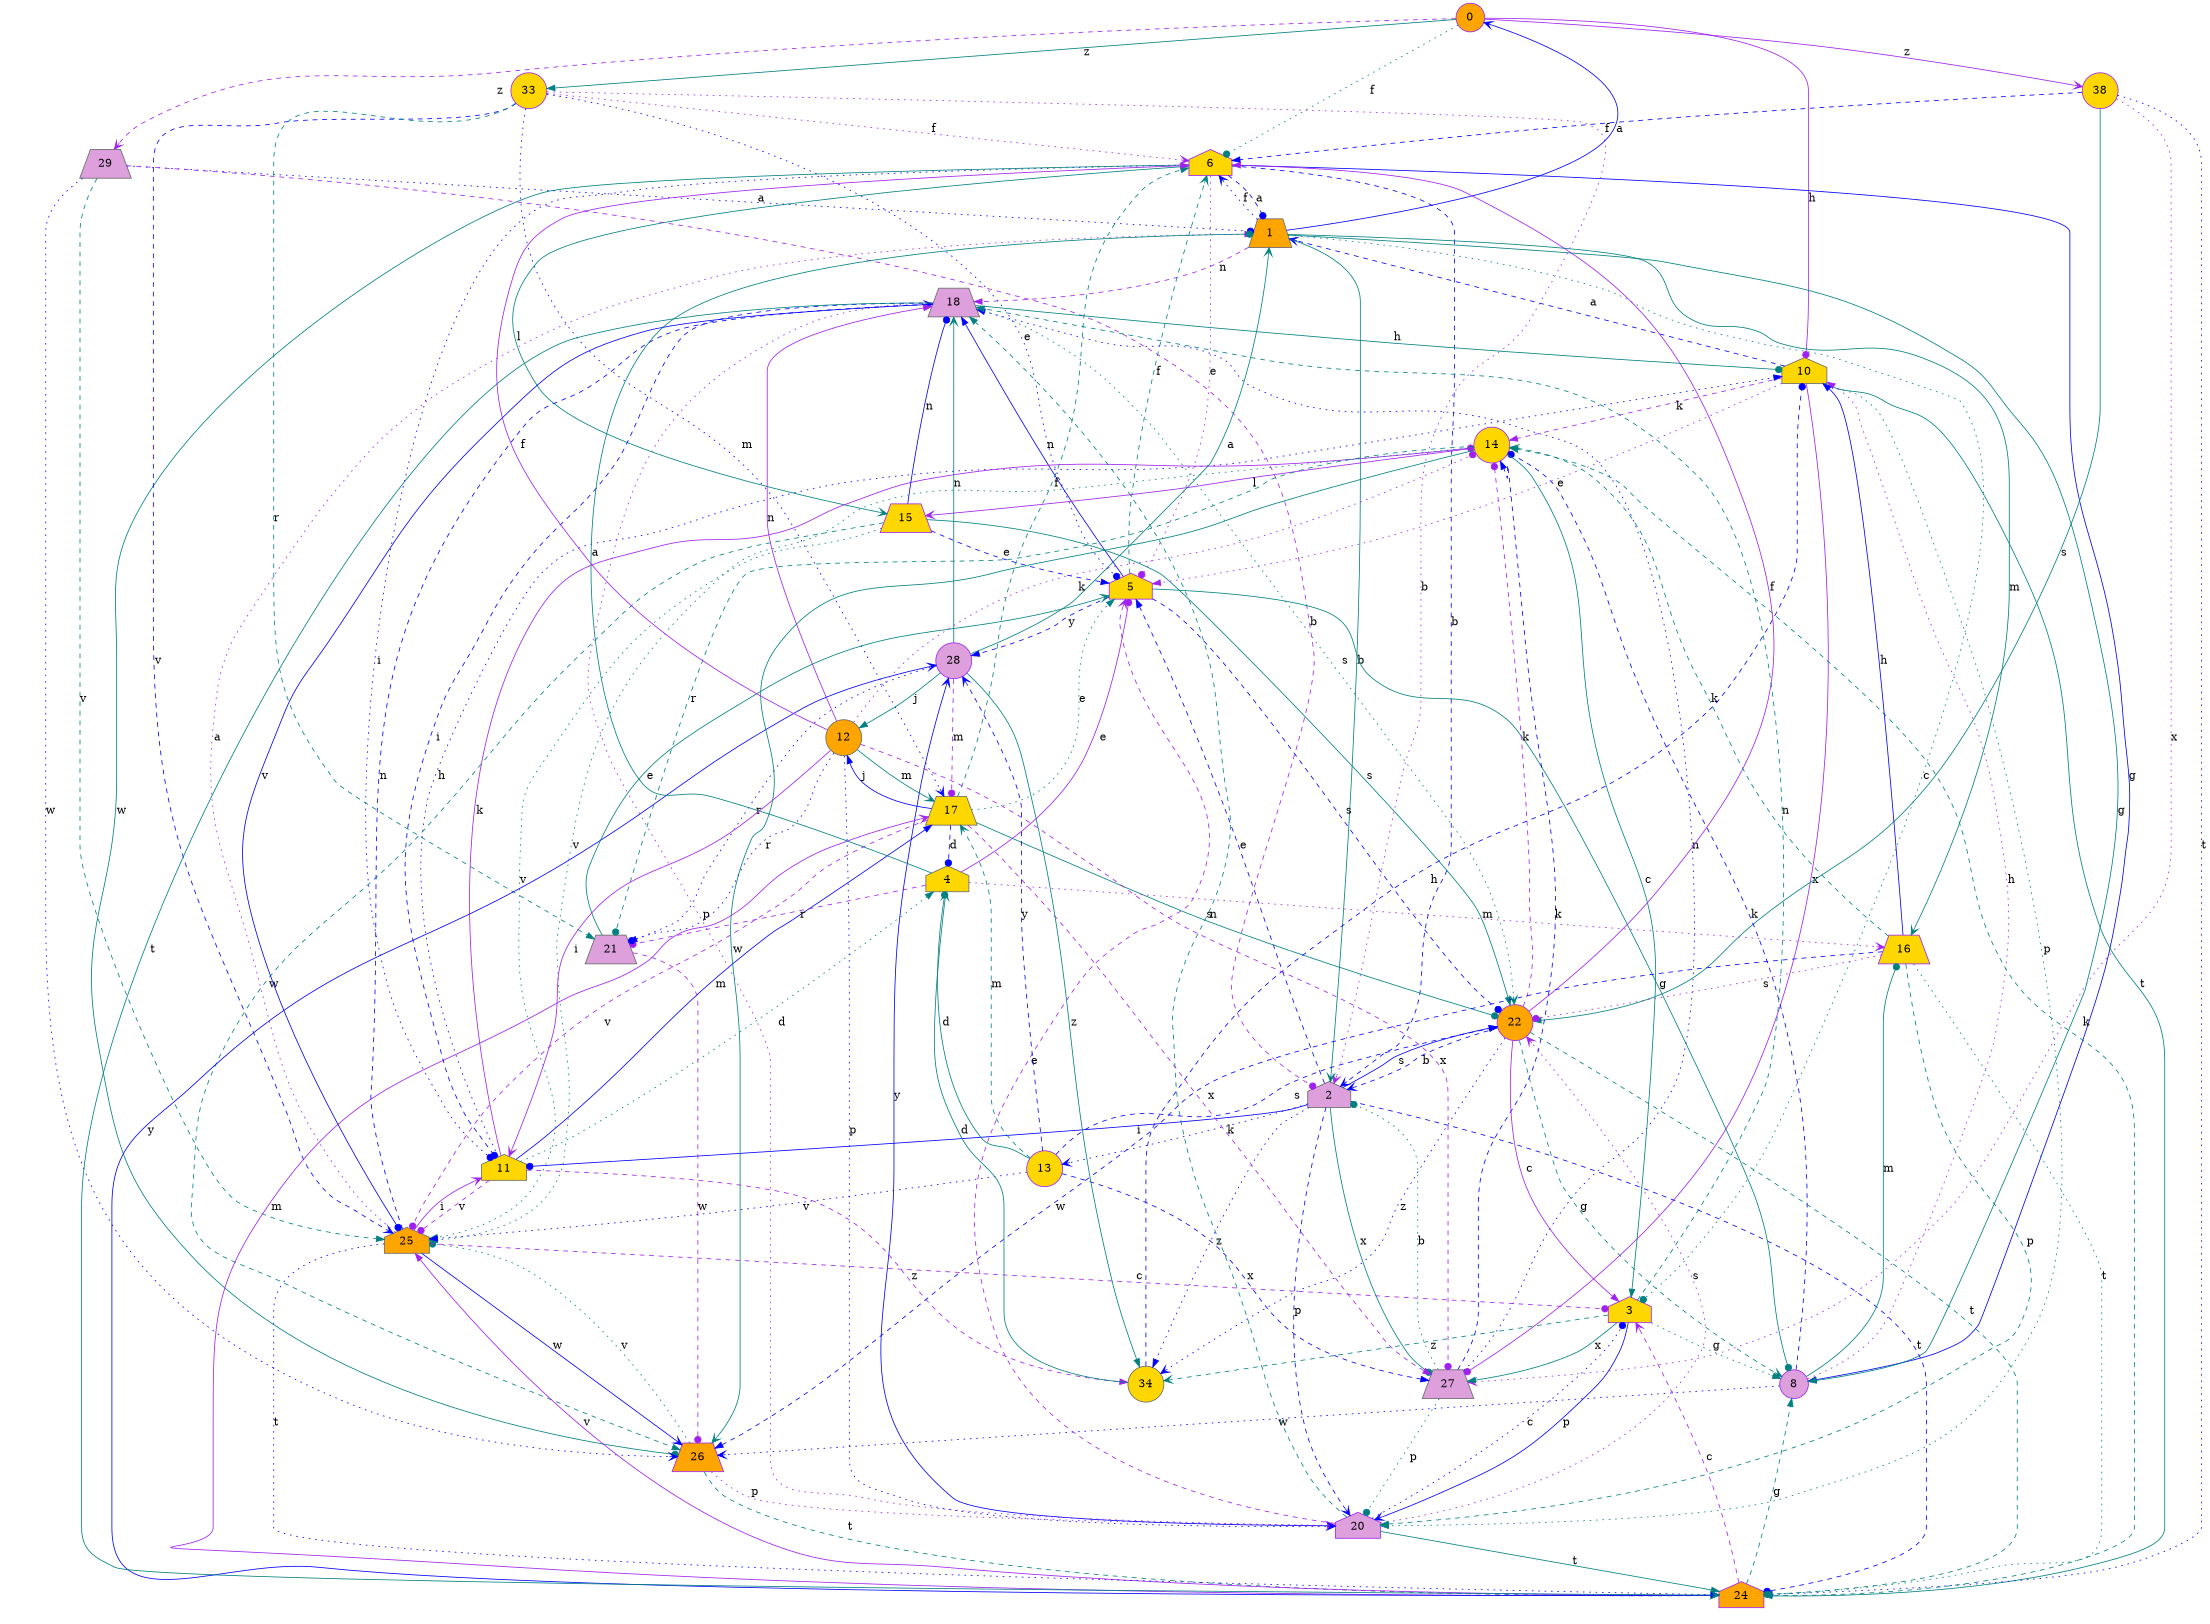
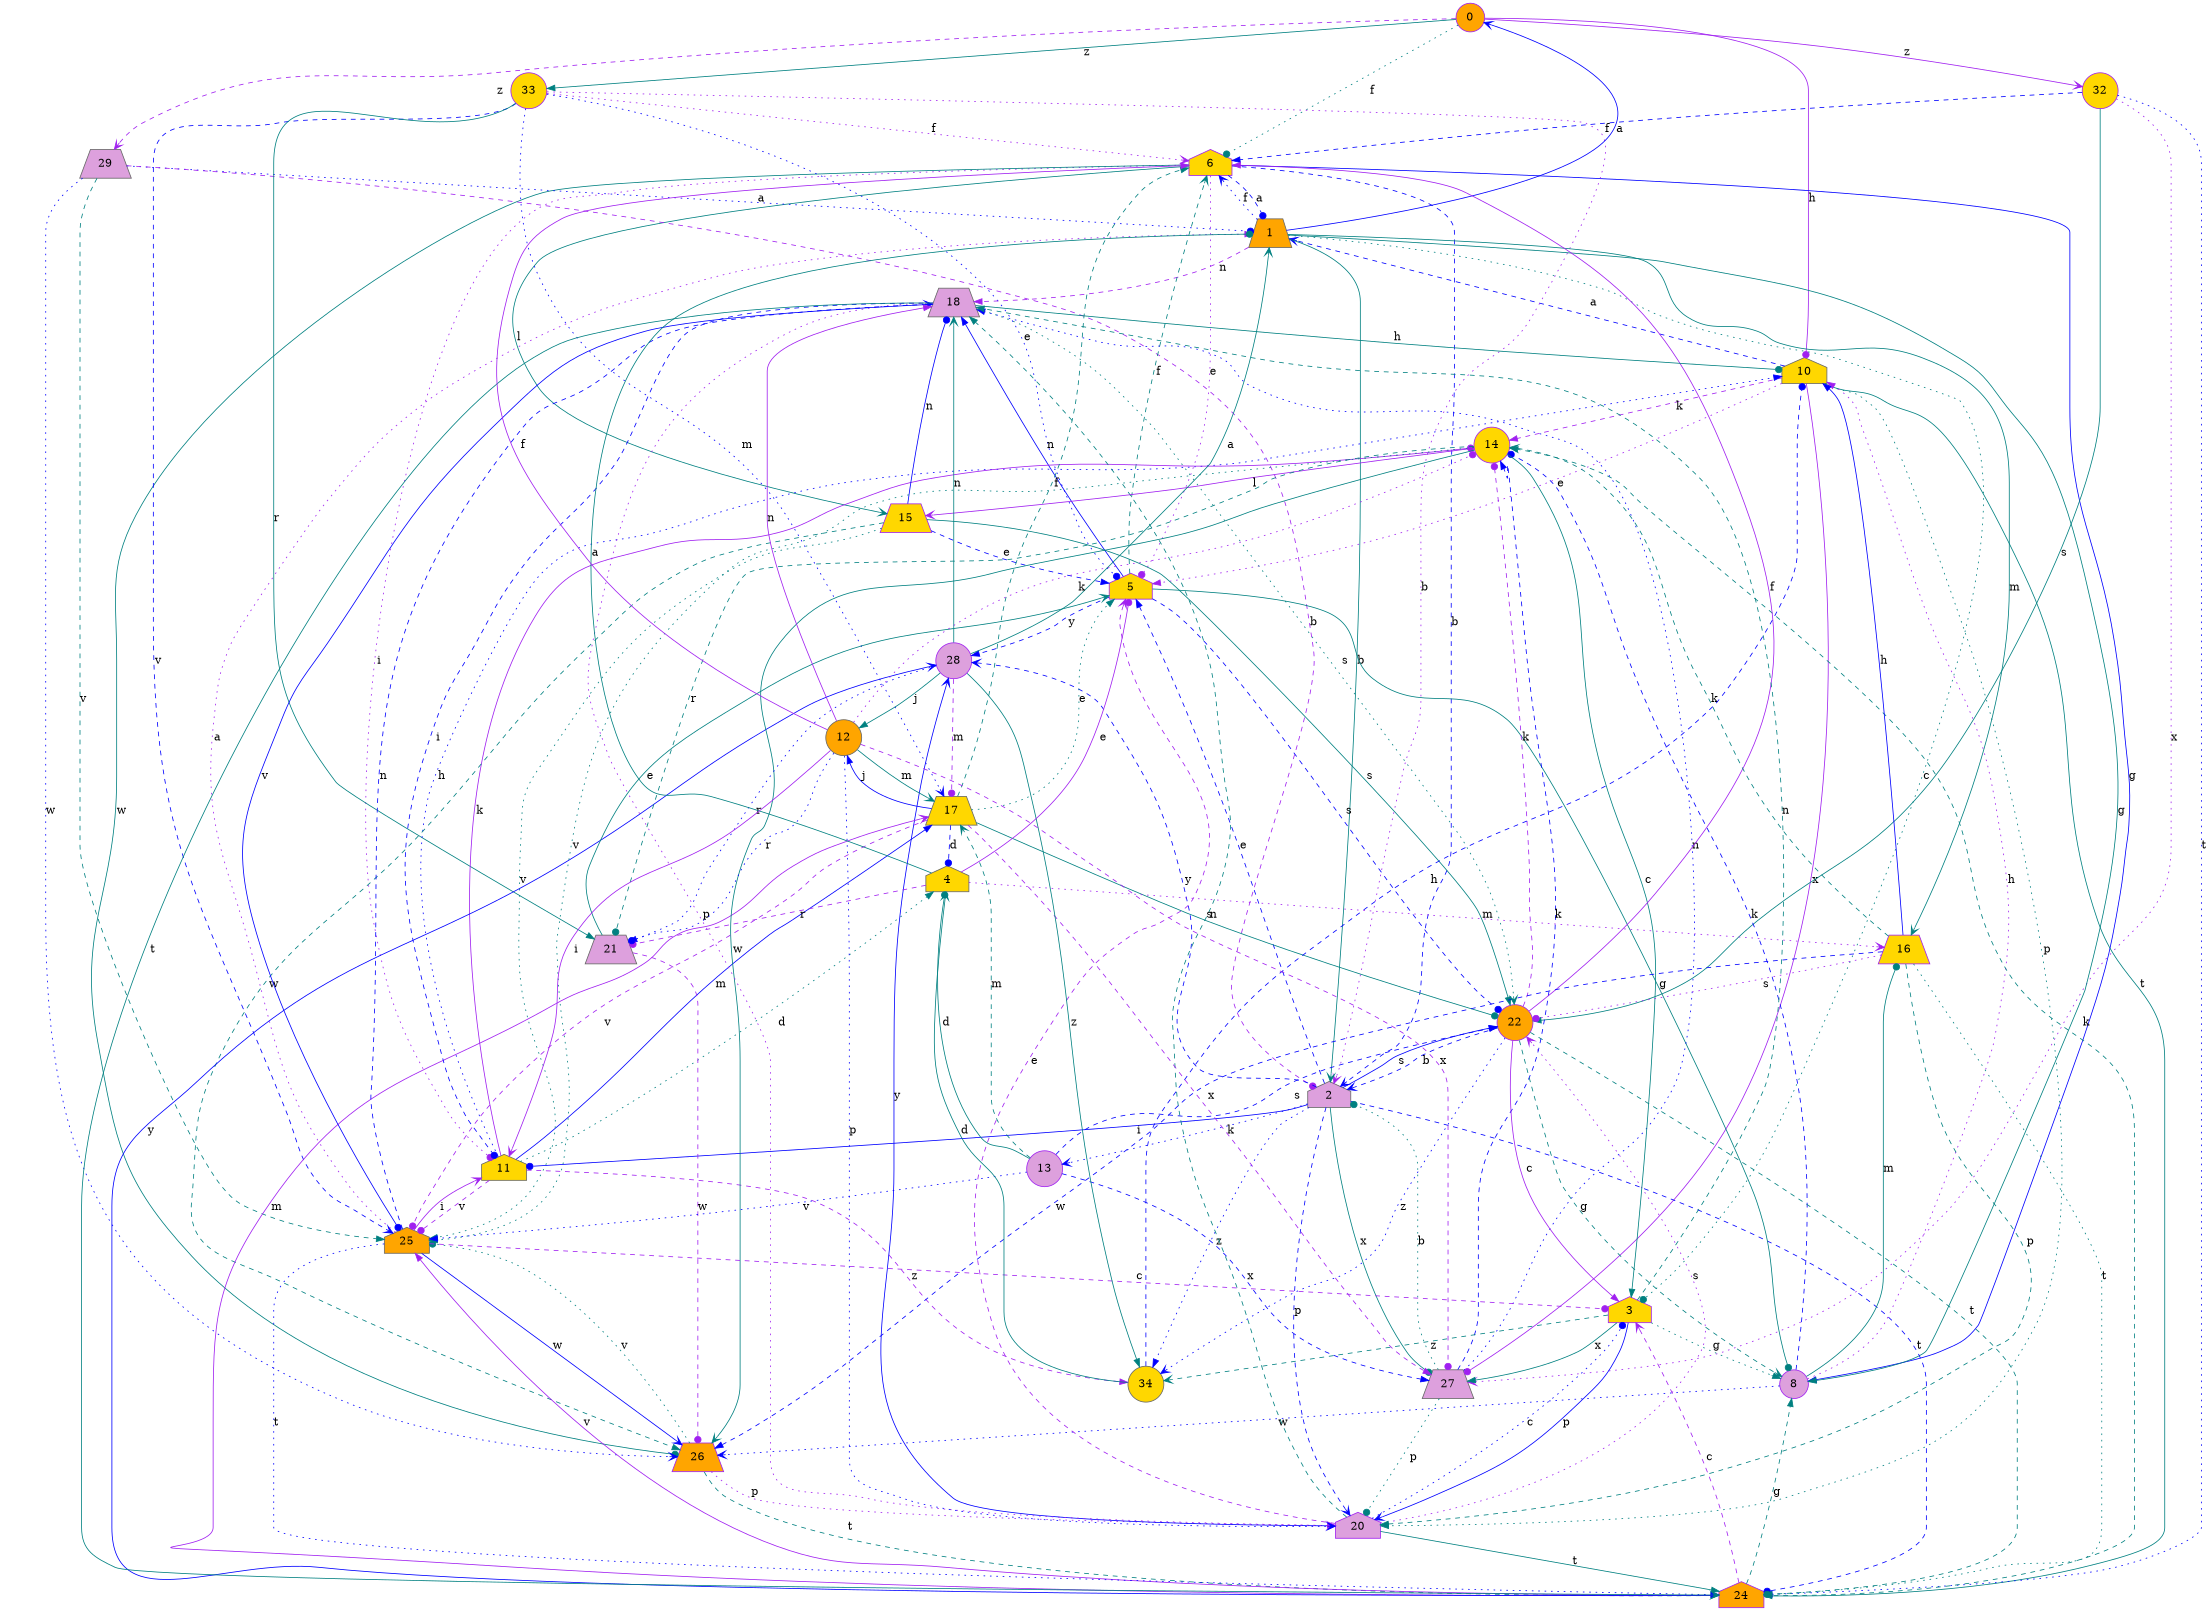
(2100, 91) -> (2100, 91)
(440, 359) -> (440, 359)
(274, 488) -> (274, 488)
(1021, 912) -> (1181, 877)
(1045, 1169) -> (1045, 1169)
